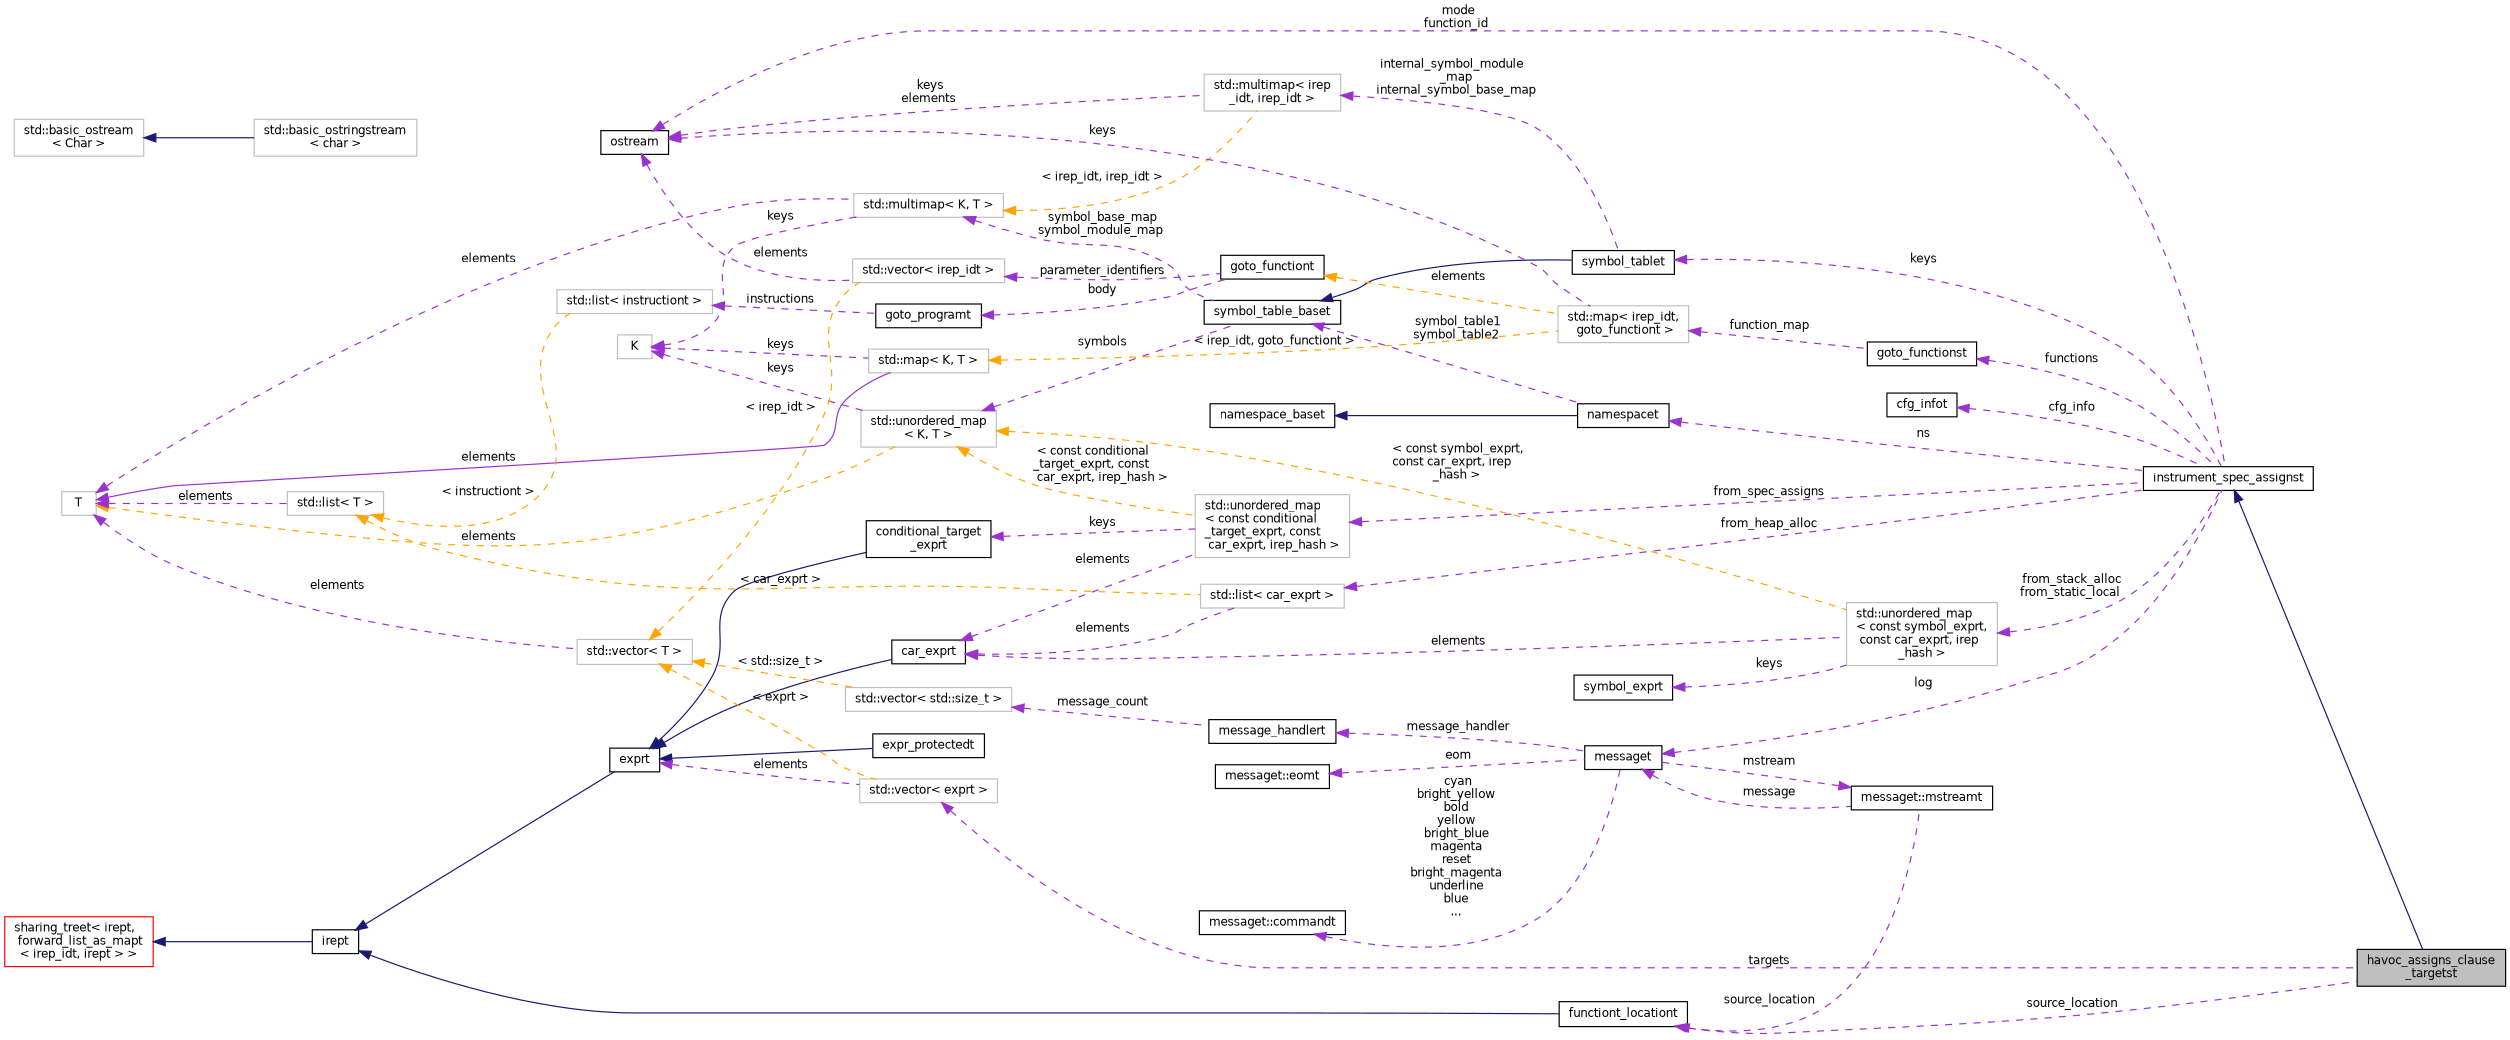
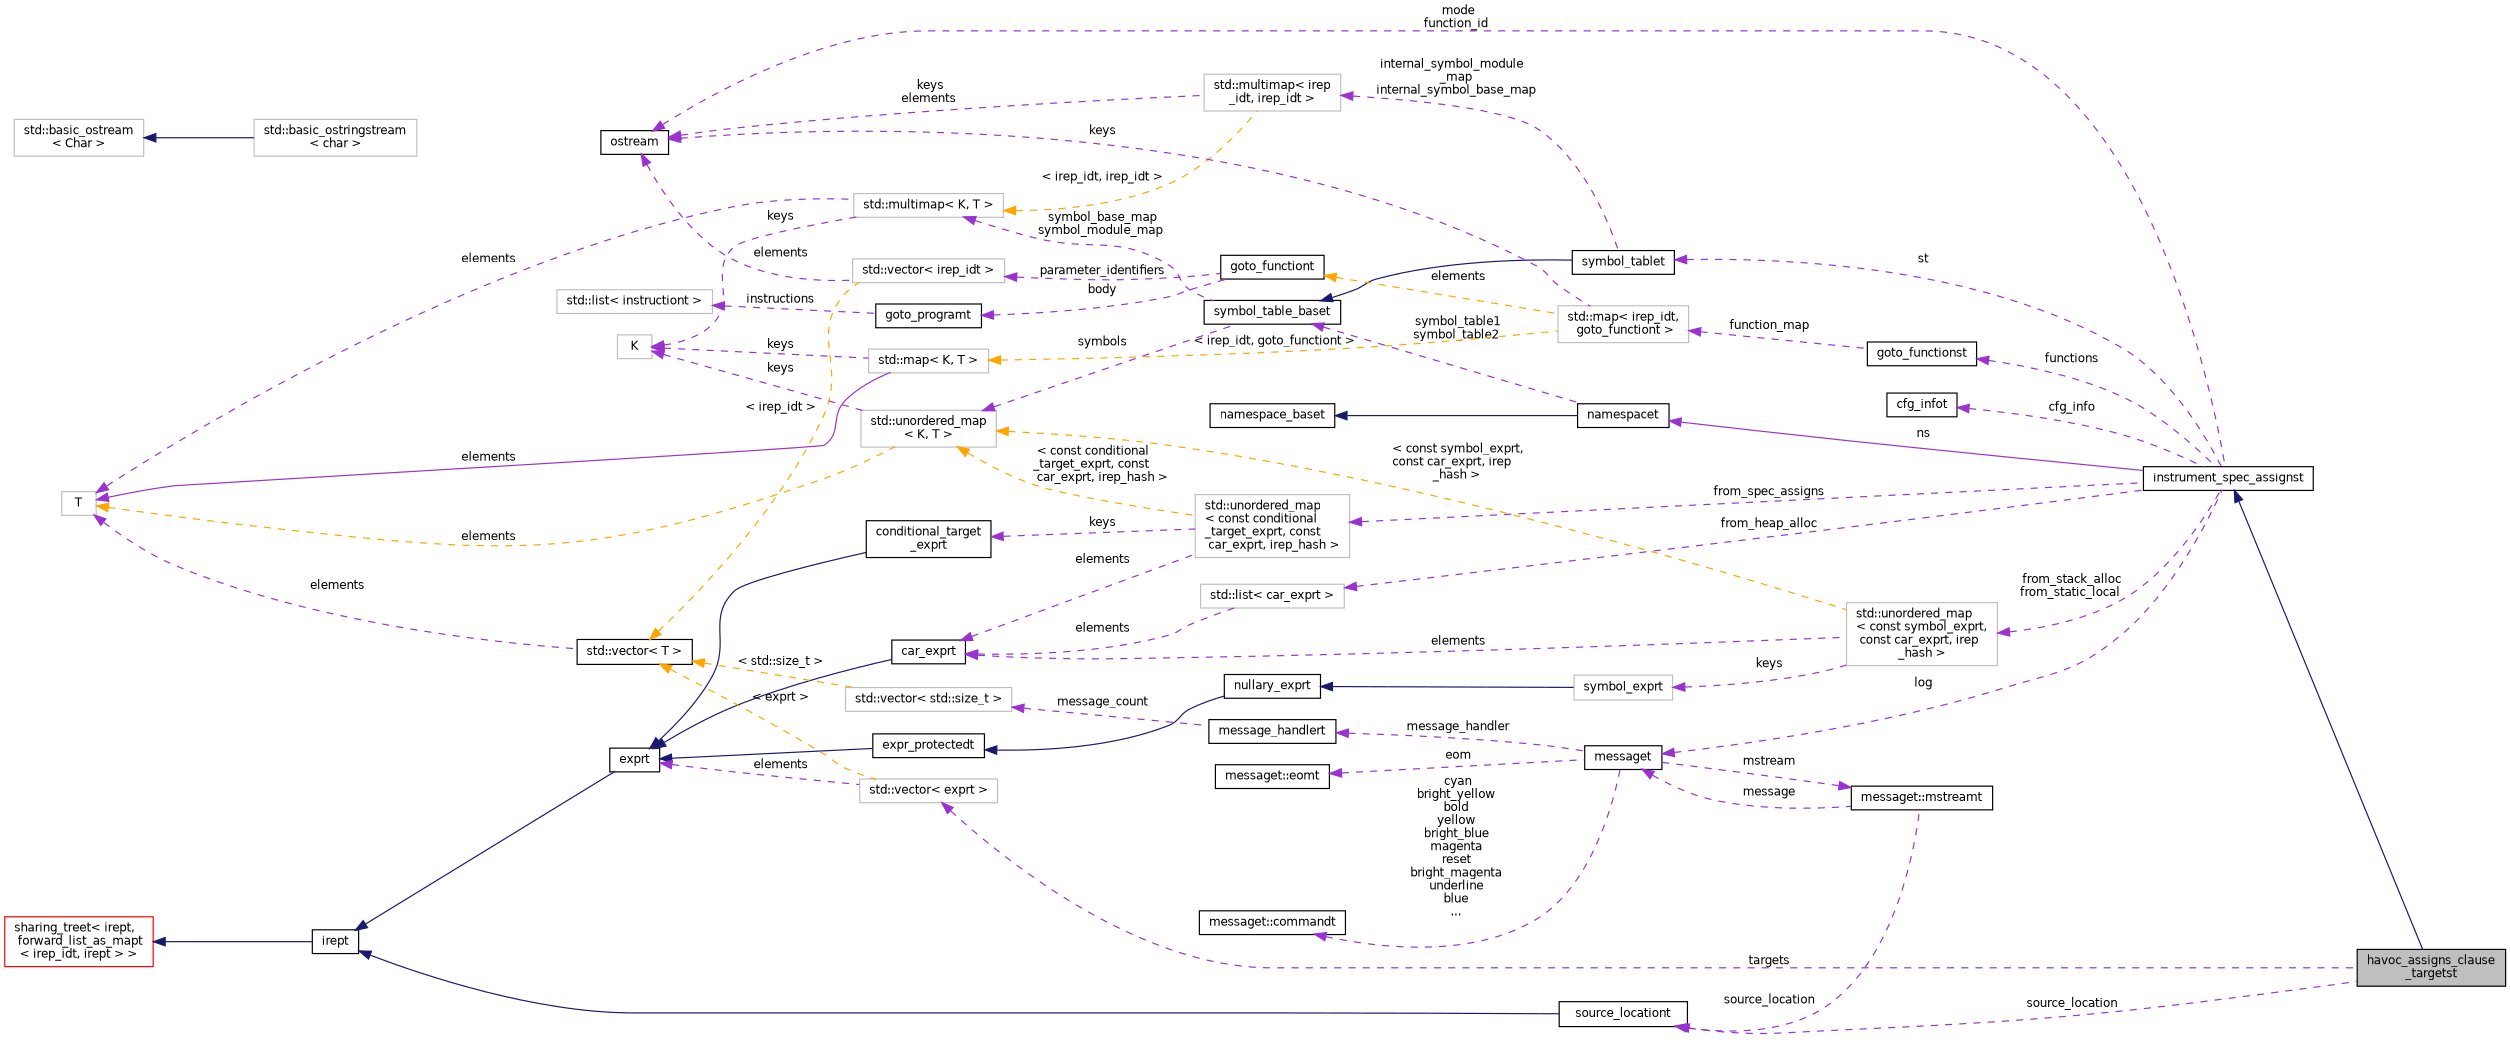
(1922, 259) -> (1922, 259)
(1912, 447) -> (1912, 447)
(335, 504) -> none
(635, 652) -> (635, 652)
none -> (1272, 686)
(1623, 688) -> (1623, 688)
(1623, 1014) -> (1623, 1014)
